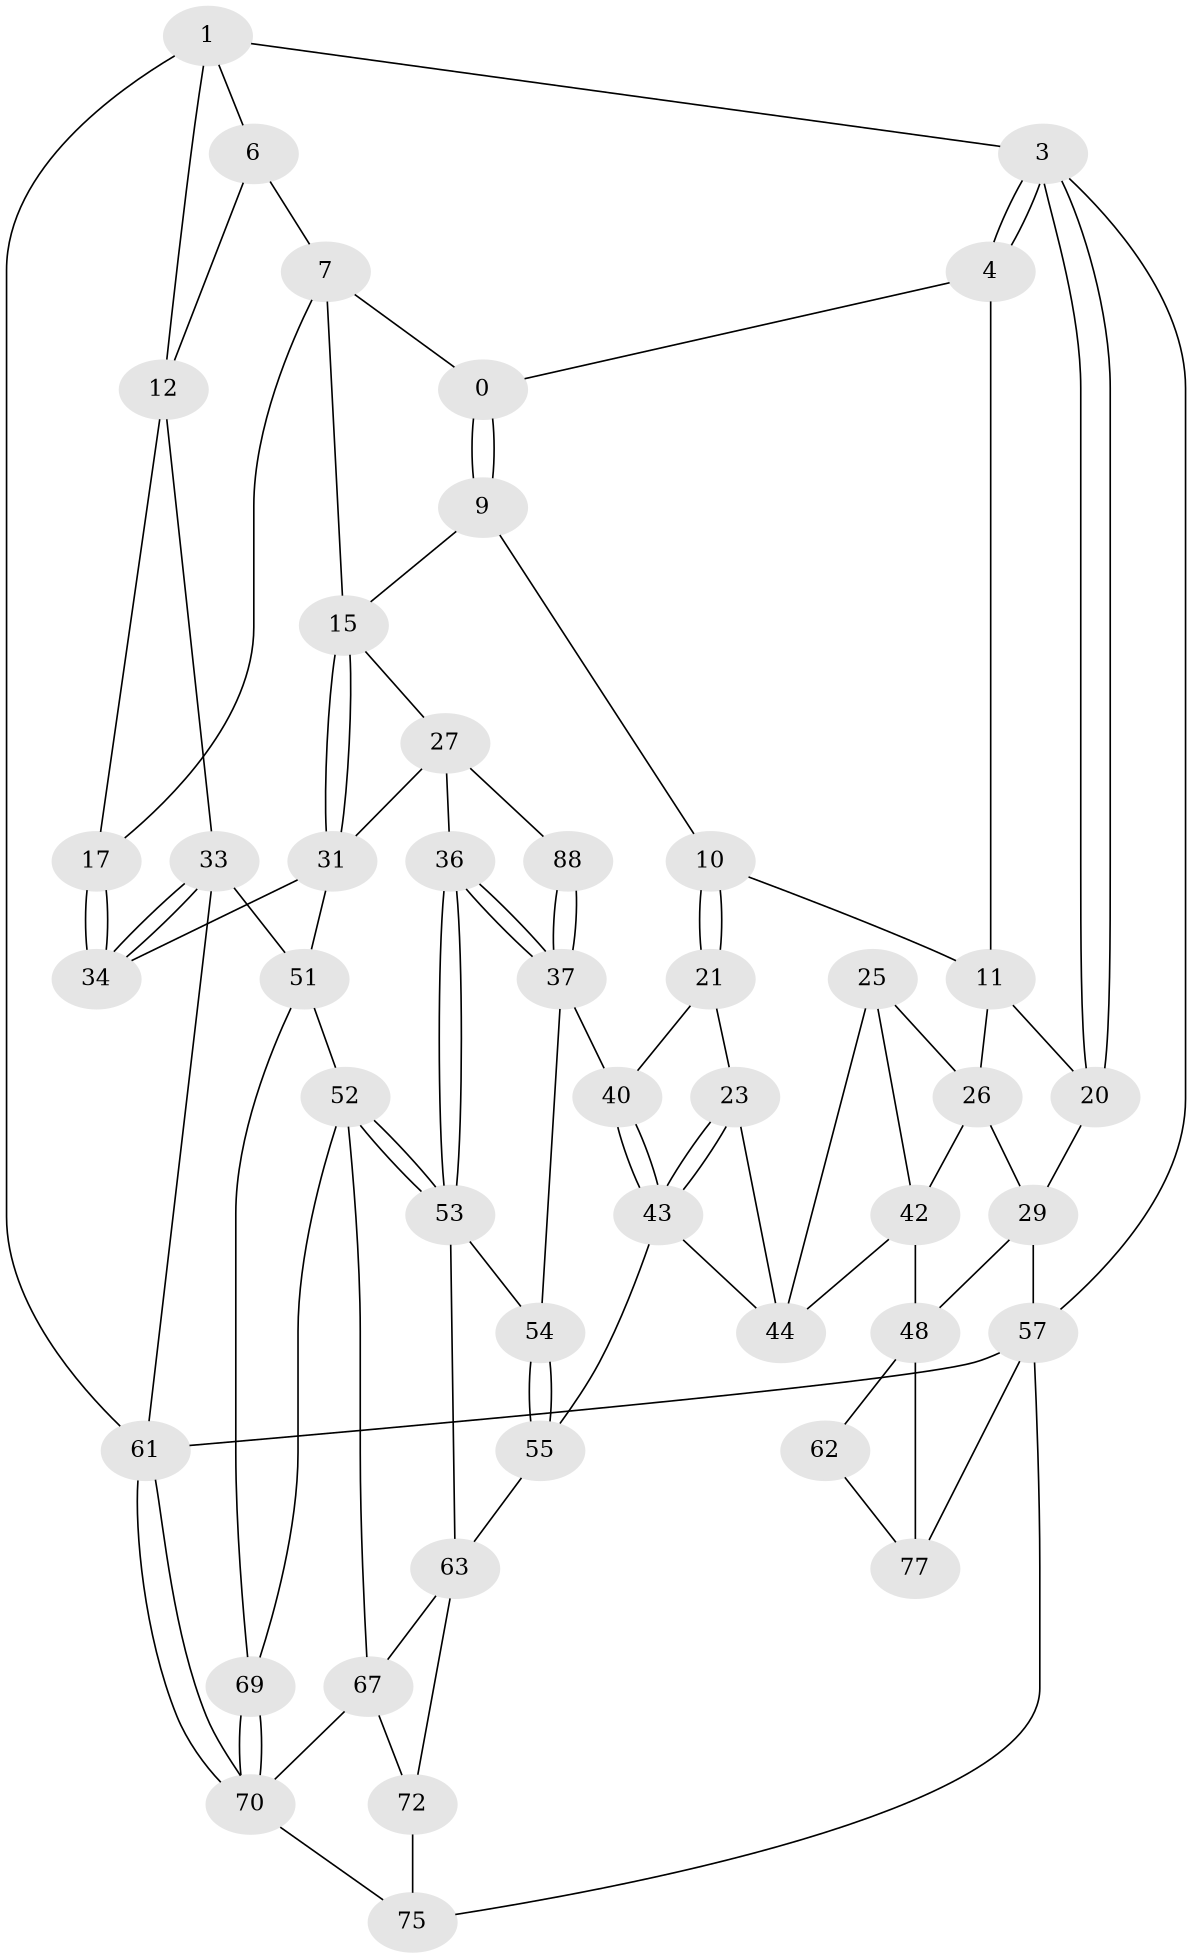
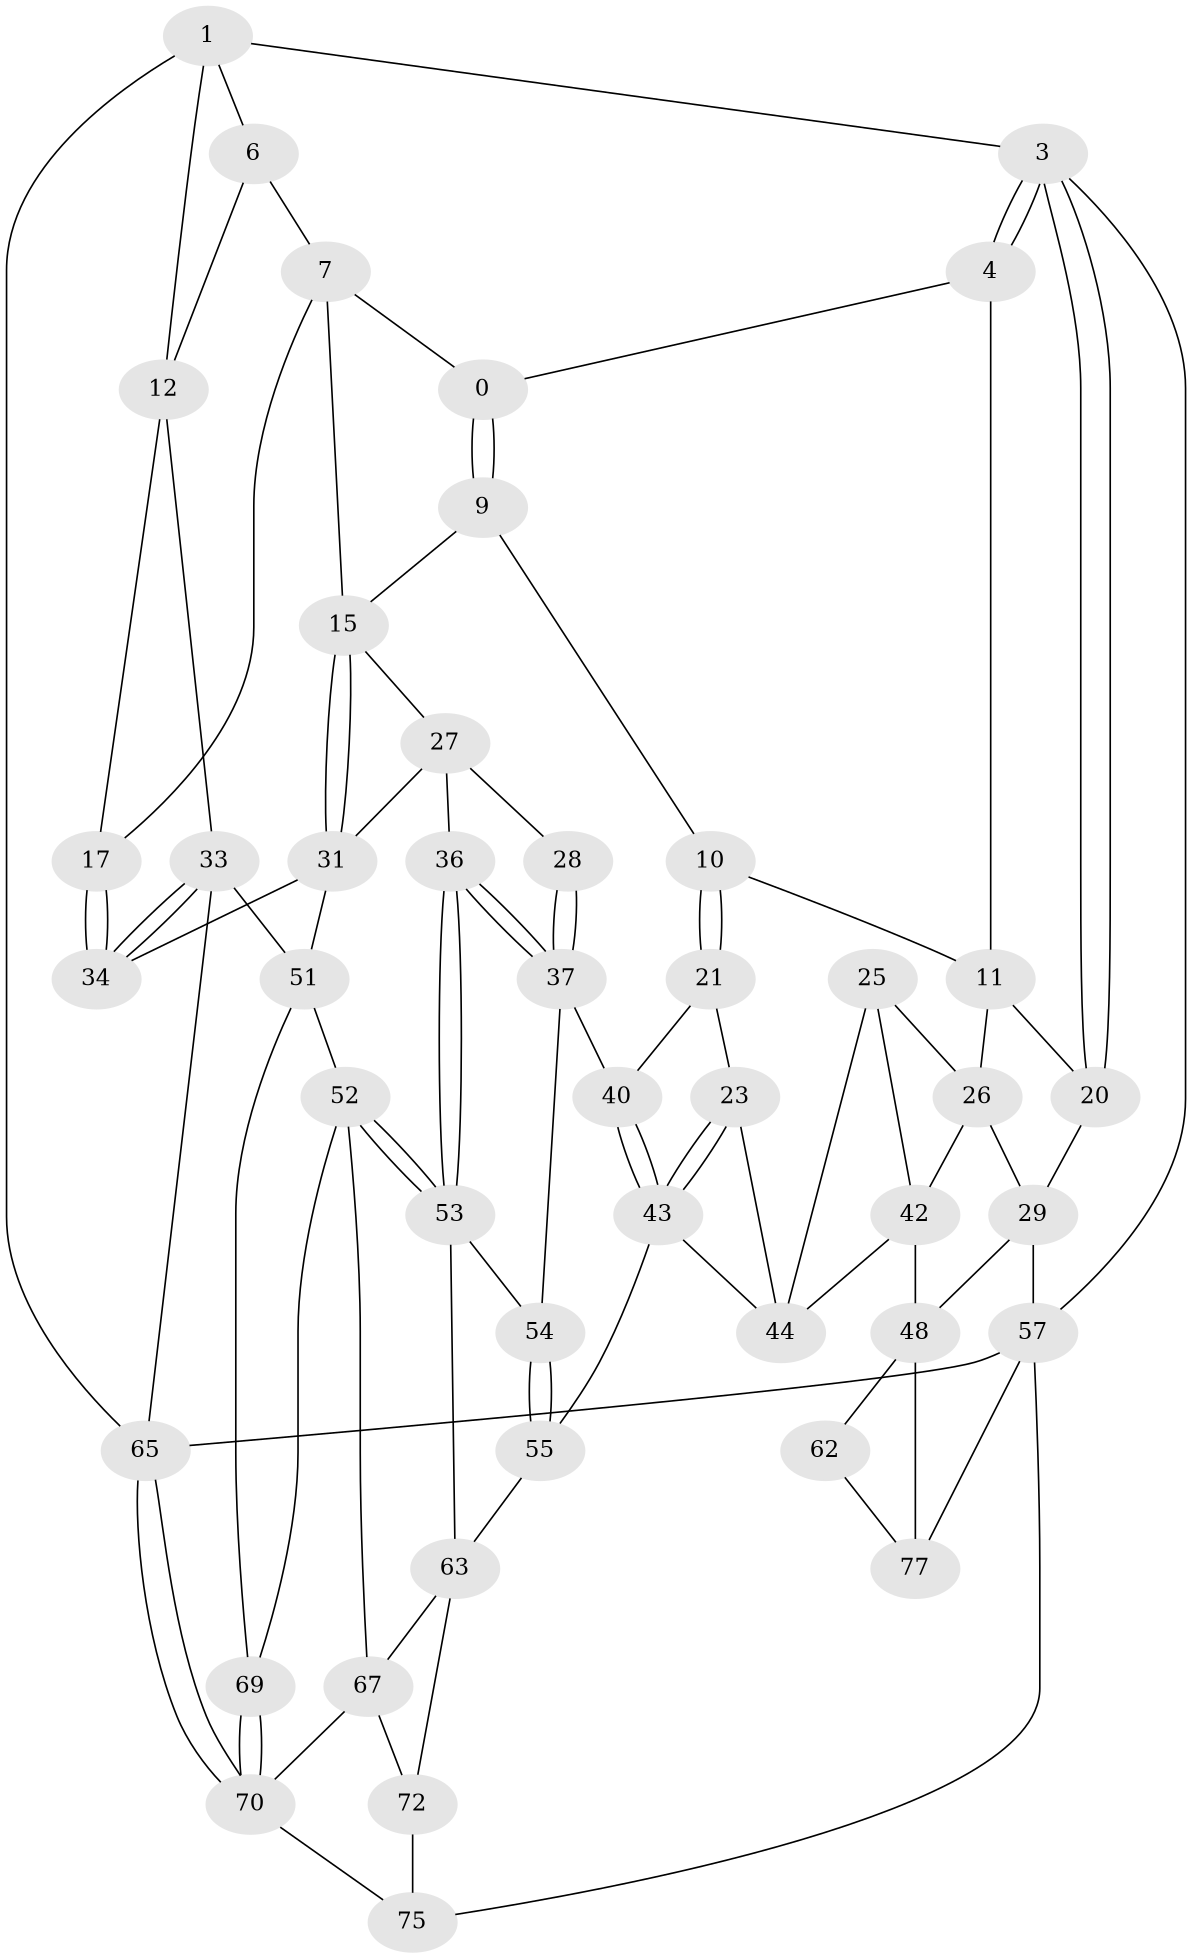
(568, 861) -> (568, 861)
(146, 1451) -> (146, 1451)
